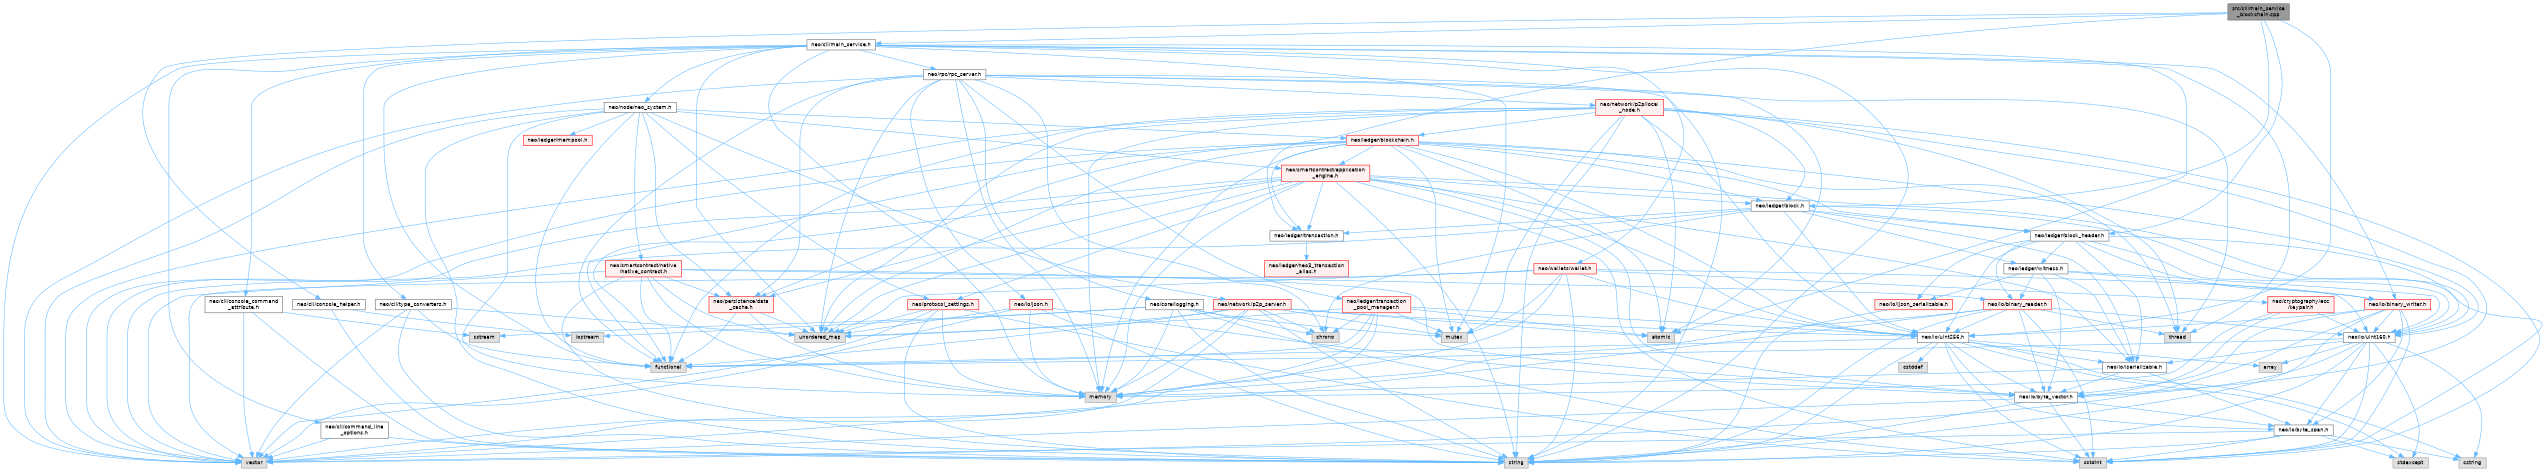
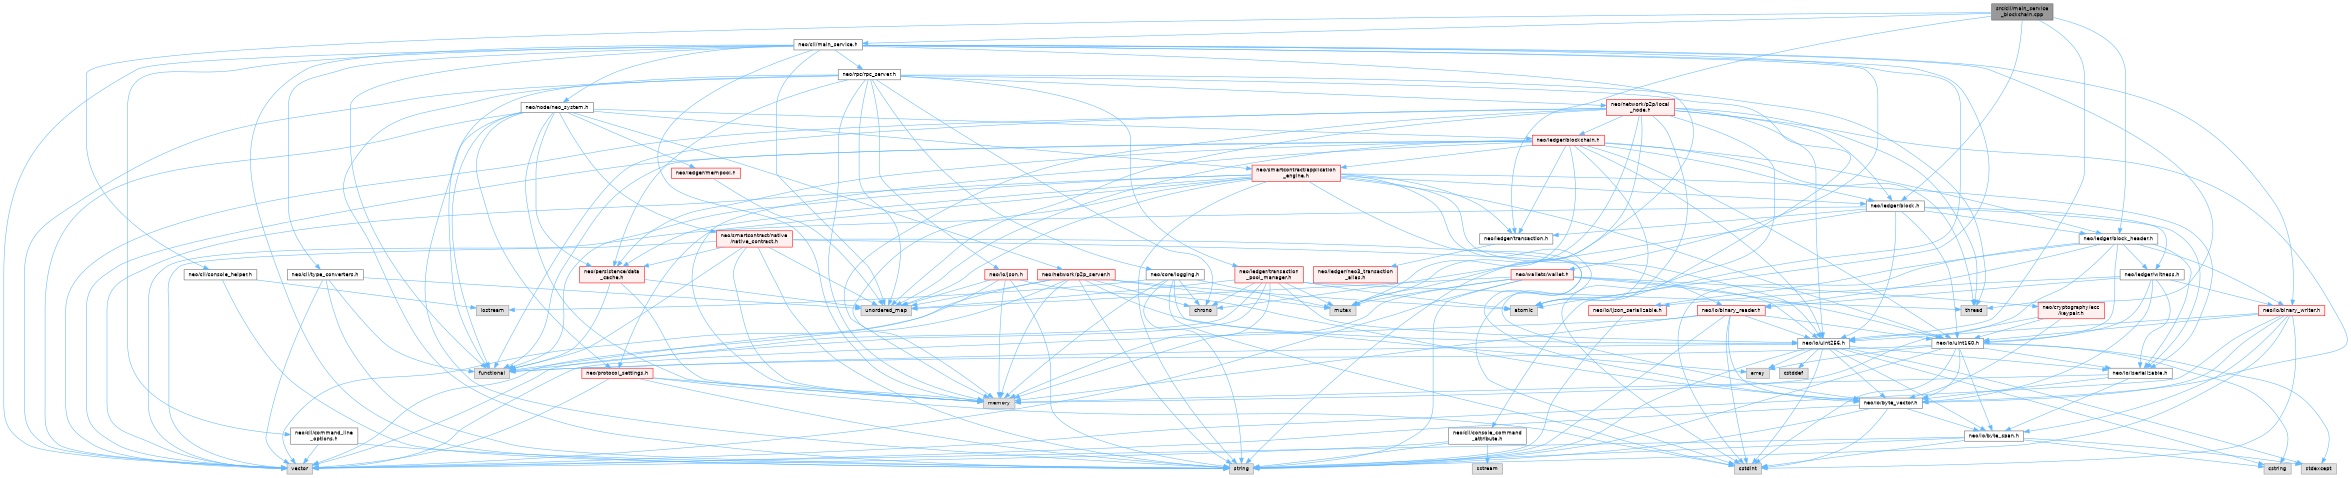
(899, 317) -> (816, 231)
(2097, 321) -> (1646, 297)
(777, 324) -> (1412, 344)
